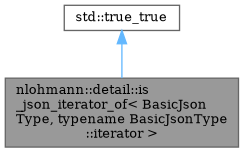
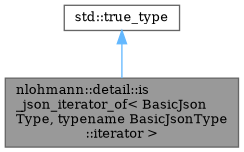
(122, 18) -> (122, 18)
